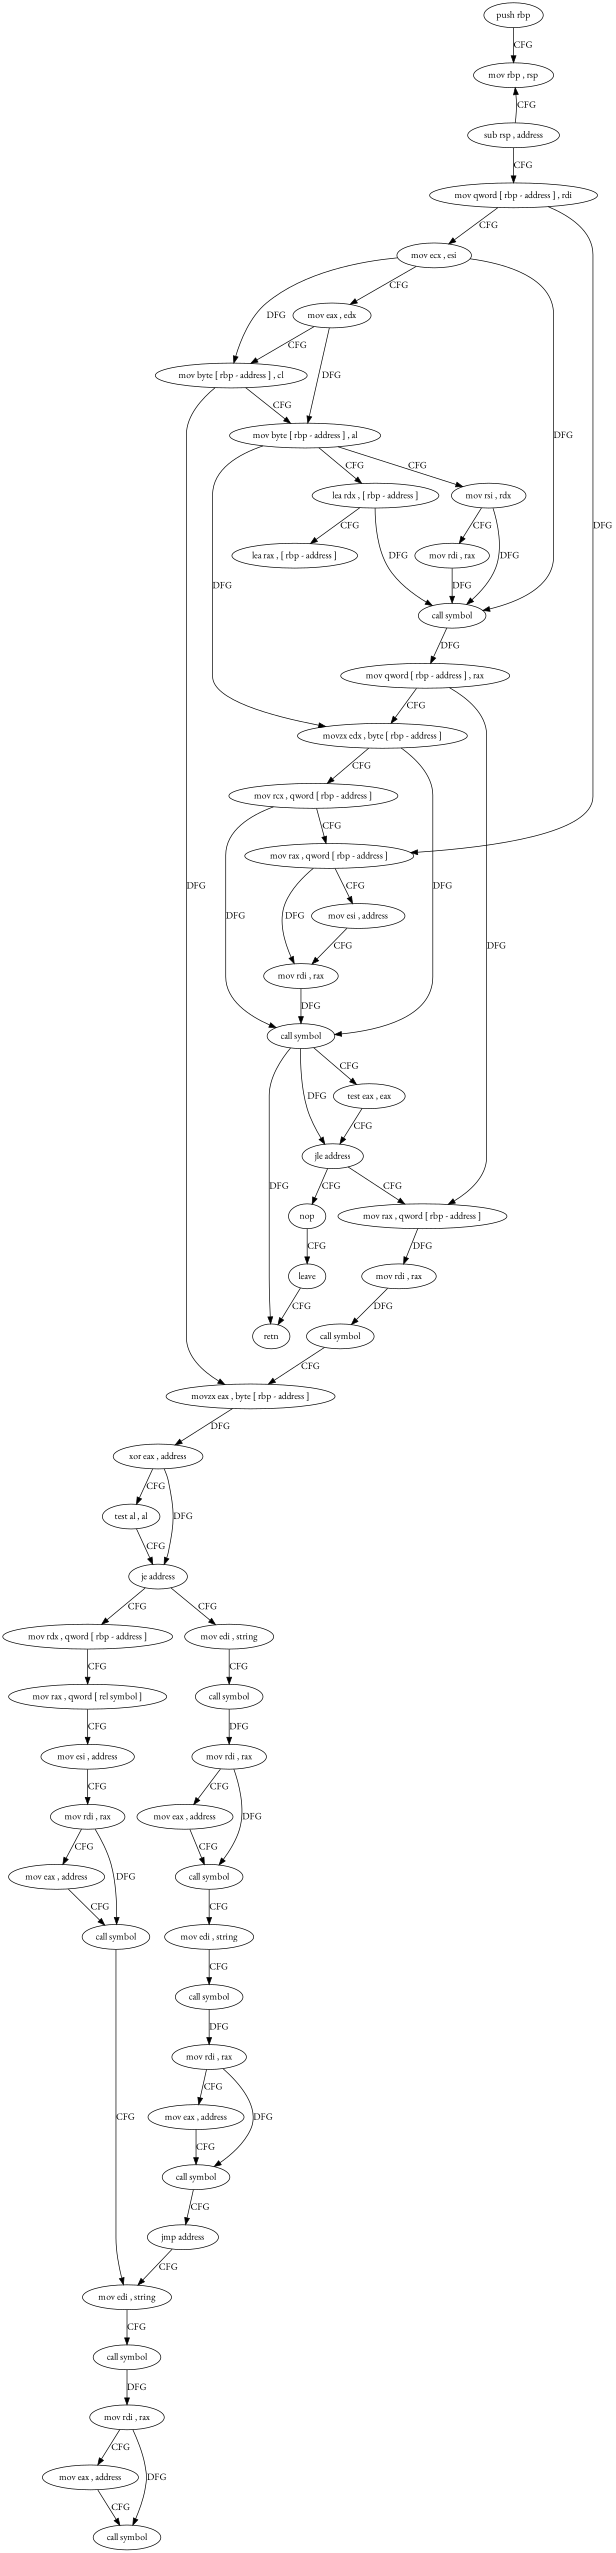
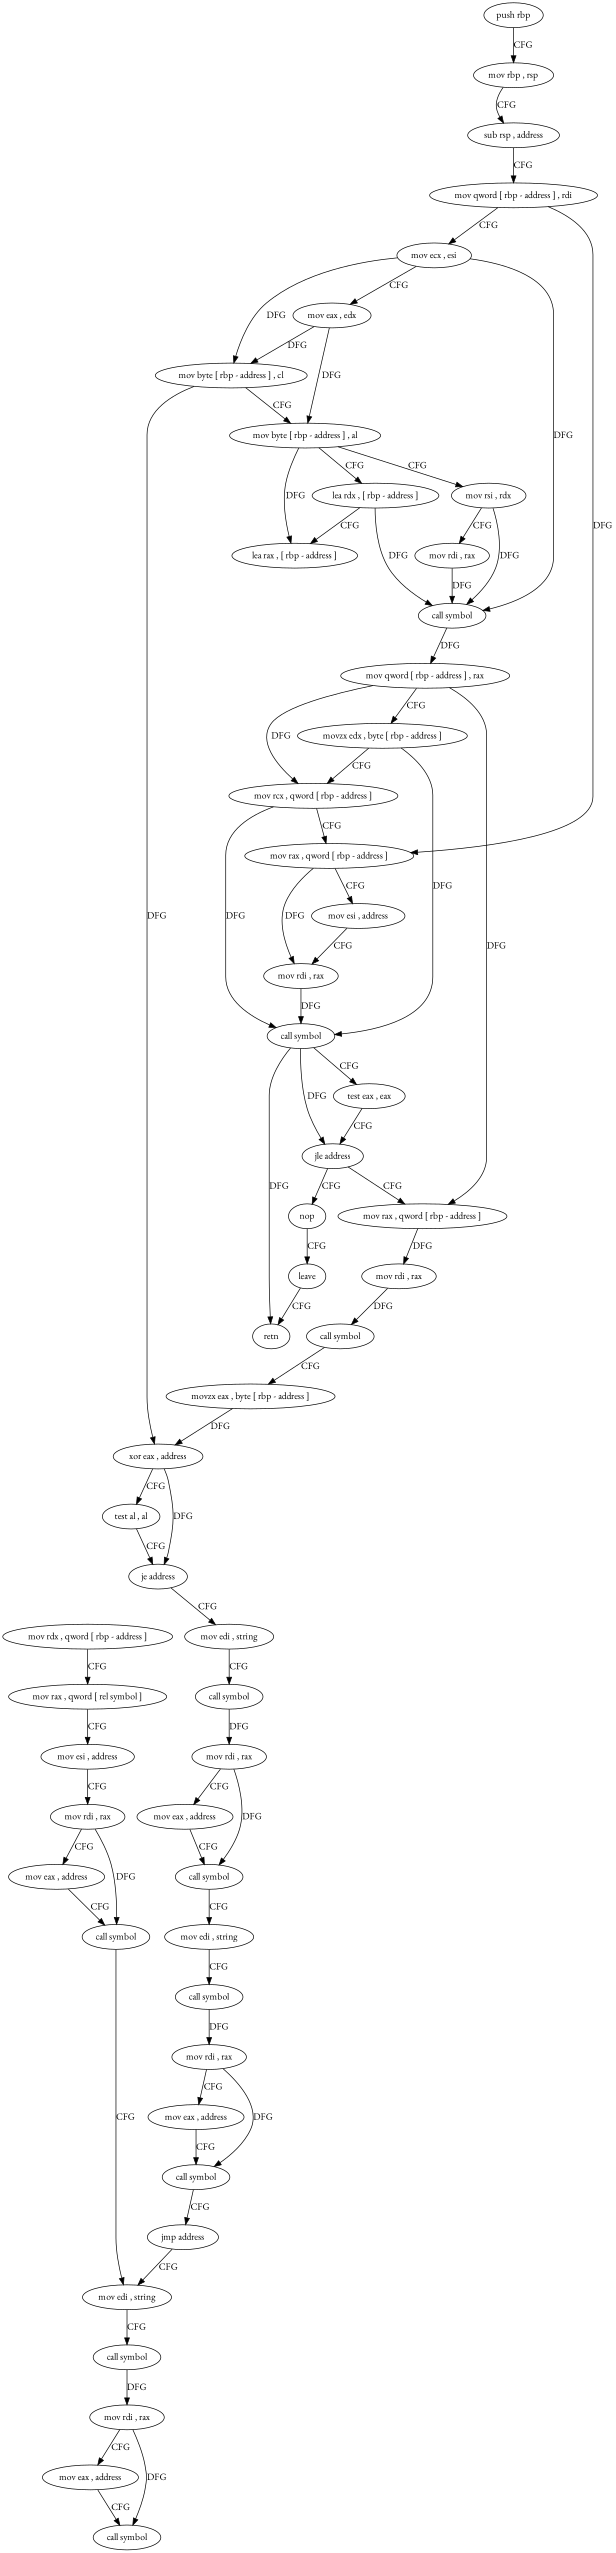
(516, 109) -> (497, 102)
(298, 345) -> (298, 345)
(213, 609) -> (285, 491)
none -> (289, 710)
(186, 886) -> (147, 900)
(126, 1604) -> none
